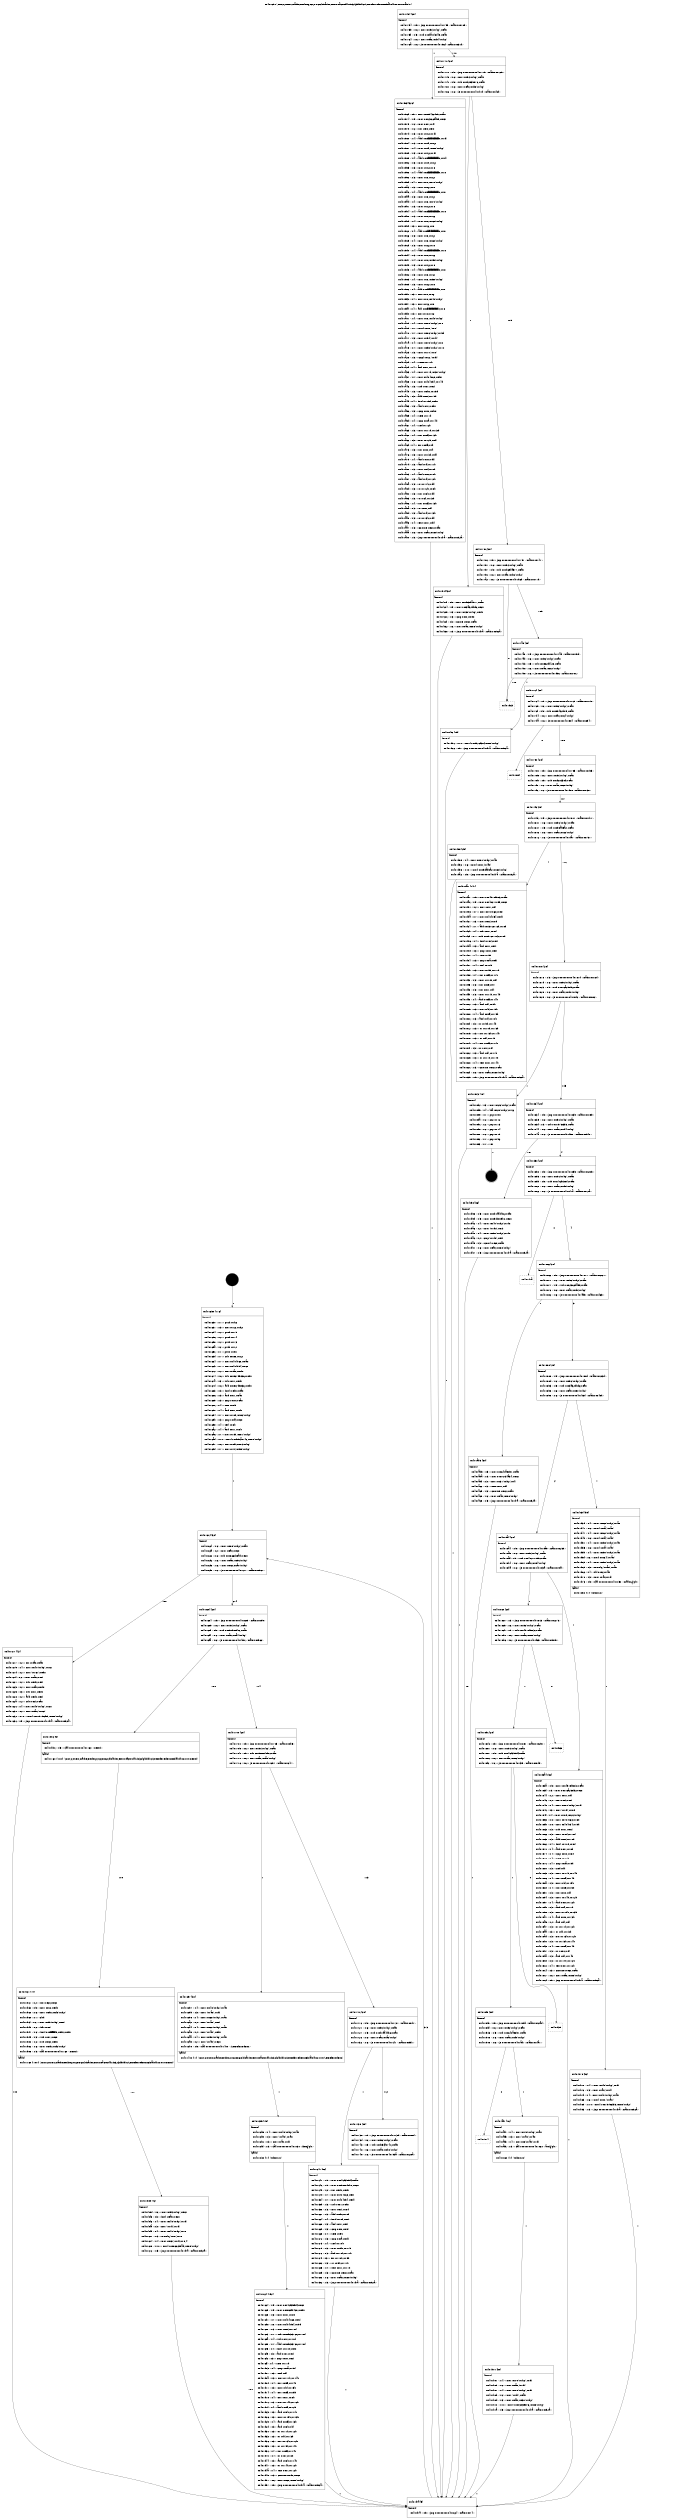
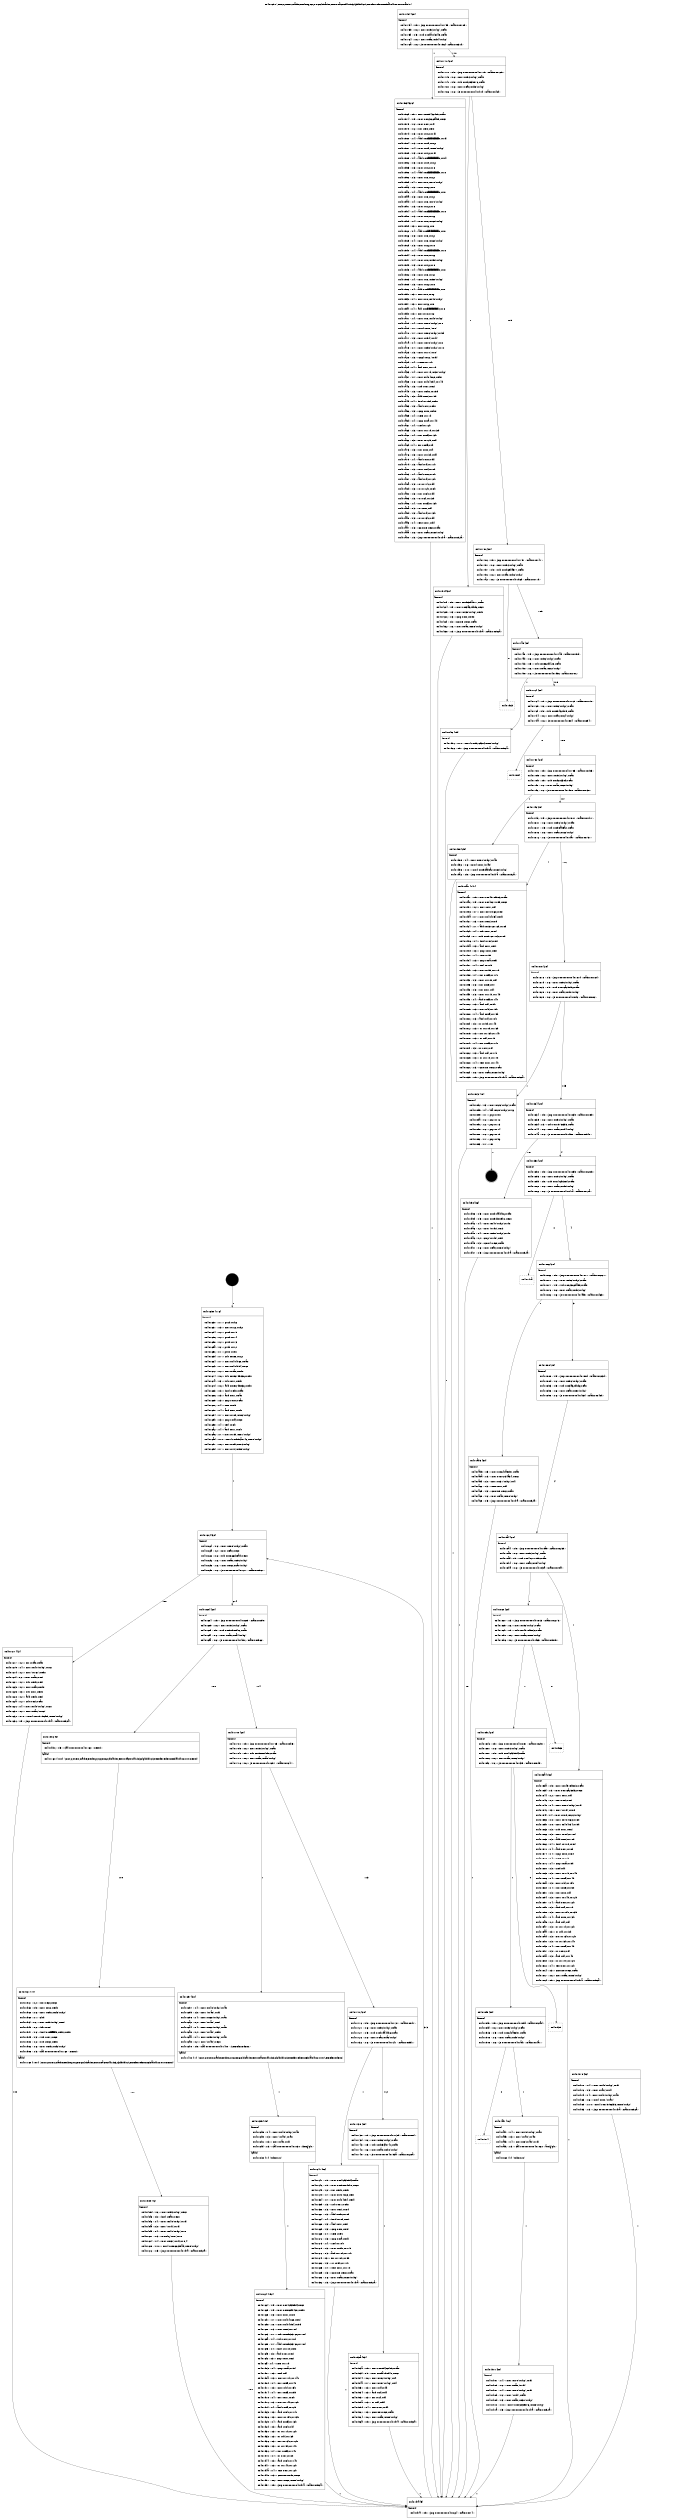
(508, 688) -> (553, 681)
none -> (511, 818)
(605, 1553) -> none
none -> (383, 2390)
